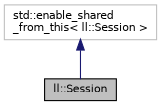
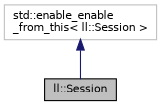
(80, 22) -> (80, 22)
